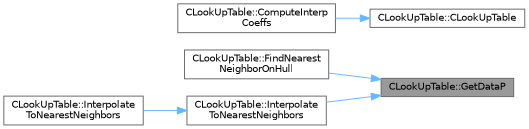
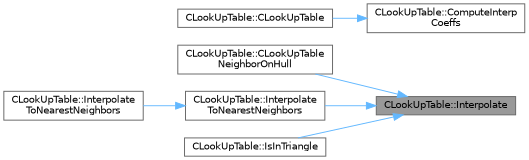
(348, 18) -> (345, 18)
(257, 64) -> (255, 60)
(447, 87) -> (446, 106)
none -> (255, 147)
